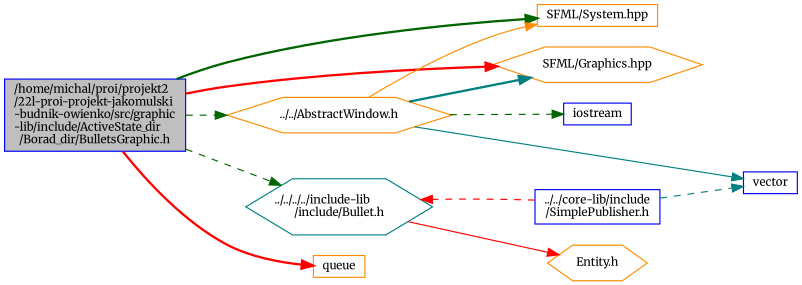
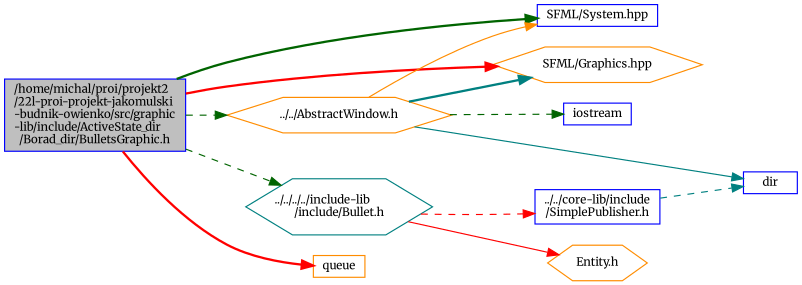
(597, 15) -> (597, 15)
(770, 183) -> (770, 183)
(484, 199) -> (472, 215)
